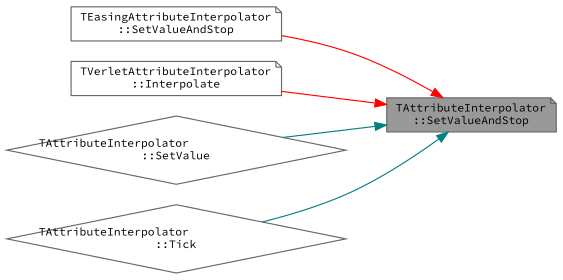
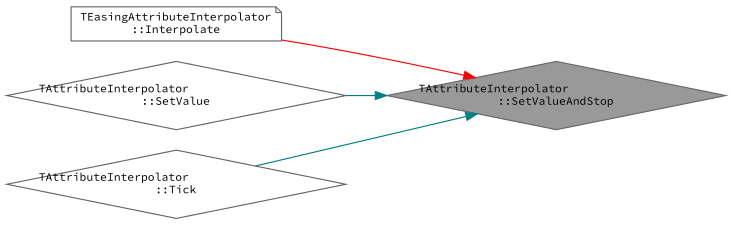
(176, 24) -> (176, 24)
(176, 78) -> none
(471, 115) -> (556, 96)
